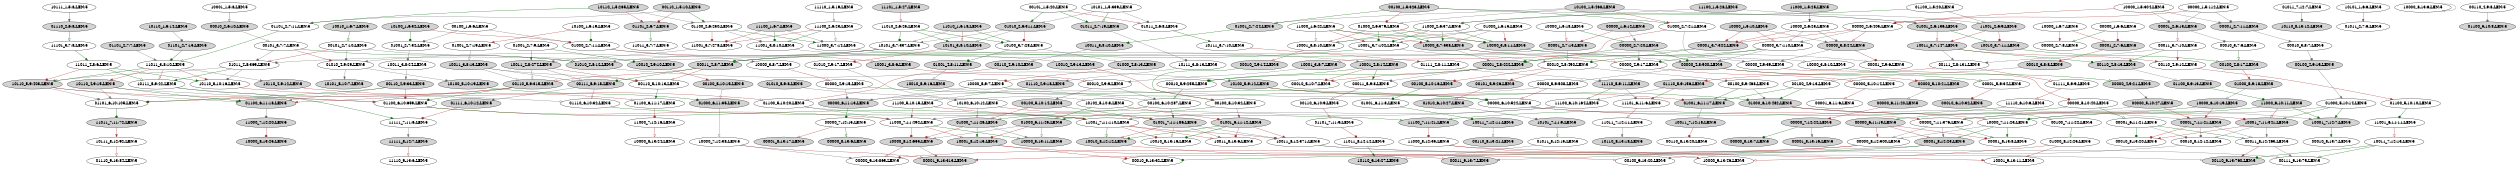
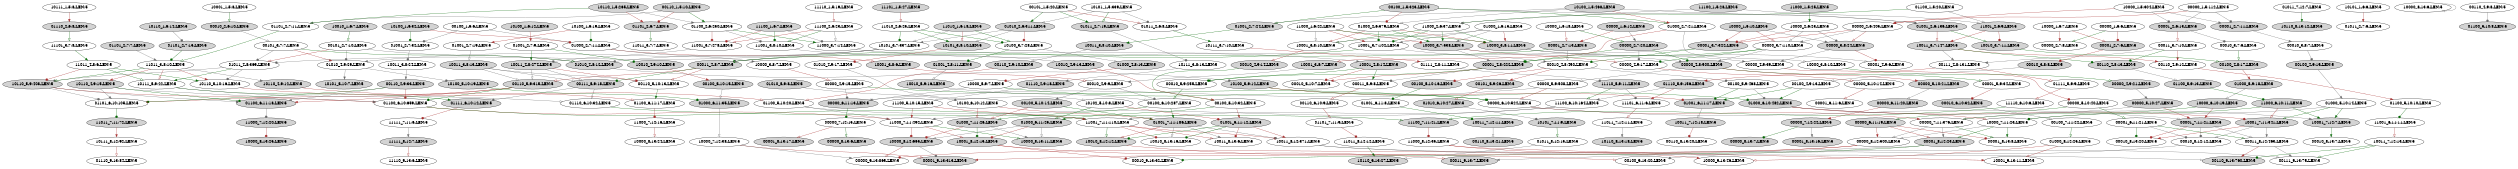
none -> (530, 27)
(1727, 93) -> (1727, 93)
(322, 103) -> (312, 94)
(977, 130) -> (977, 130)
